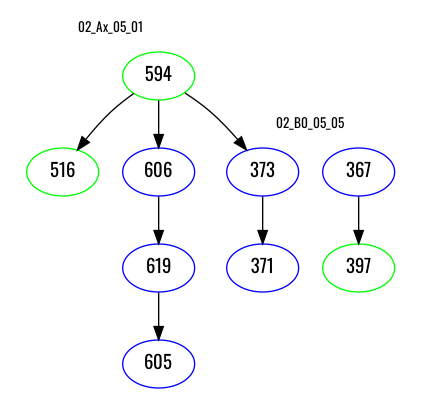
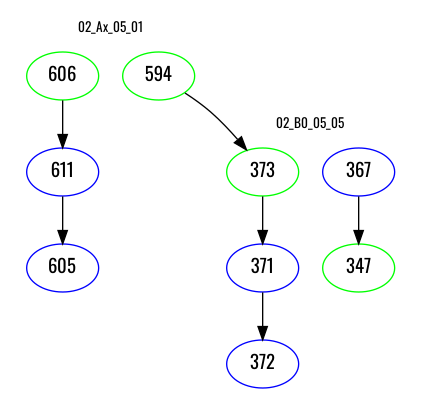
(159, 117) -> none
(63, 172) -> none
(159, 172) -> (63, 76)
(263, 172) -> (263, 172)
(159, 268) -> (63, 172)
(359, 268) -> (359, 268)
none -> (263, 364)
